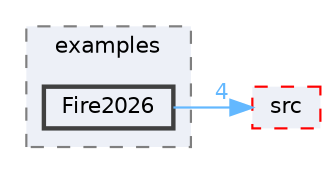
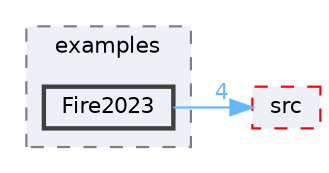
(109, 108) -> (109, 108)
